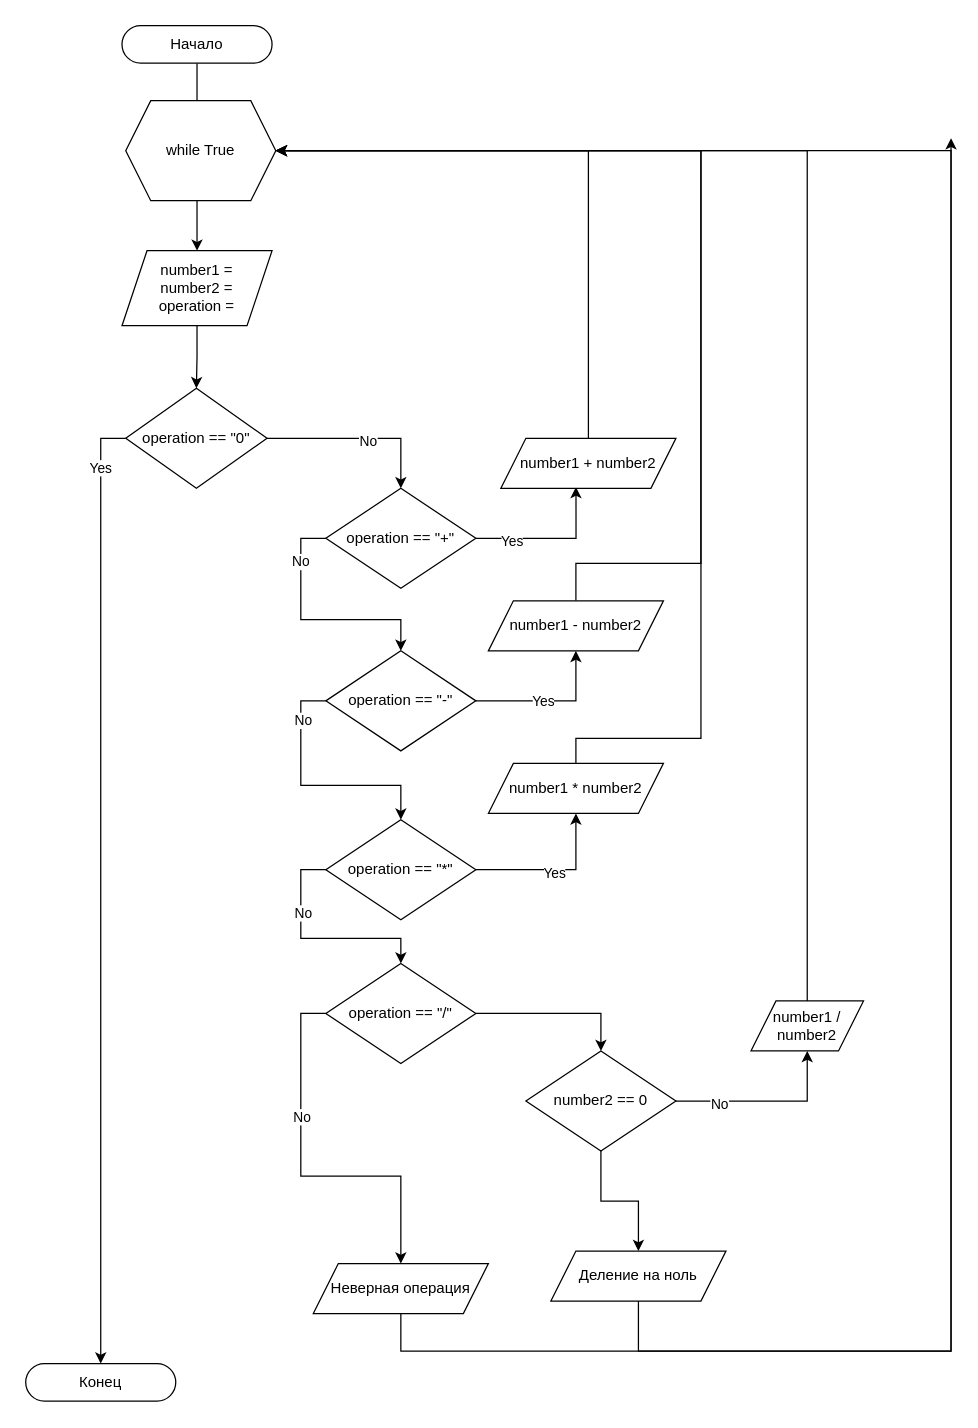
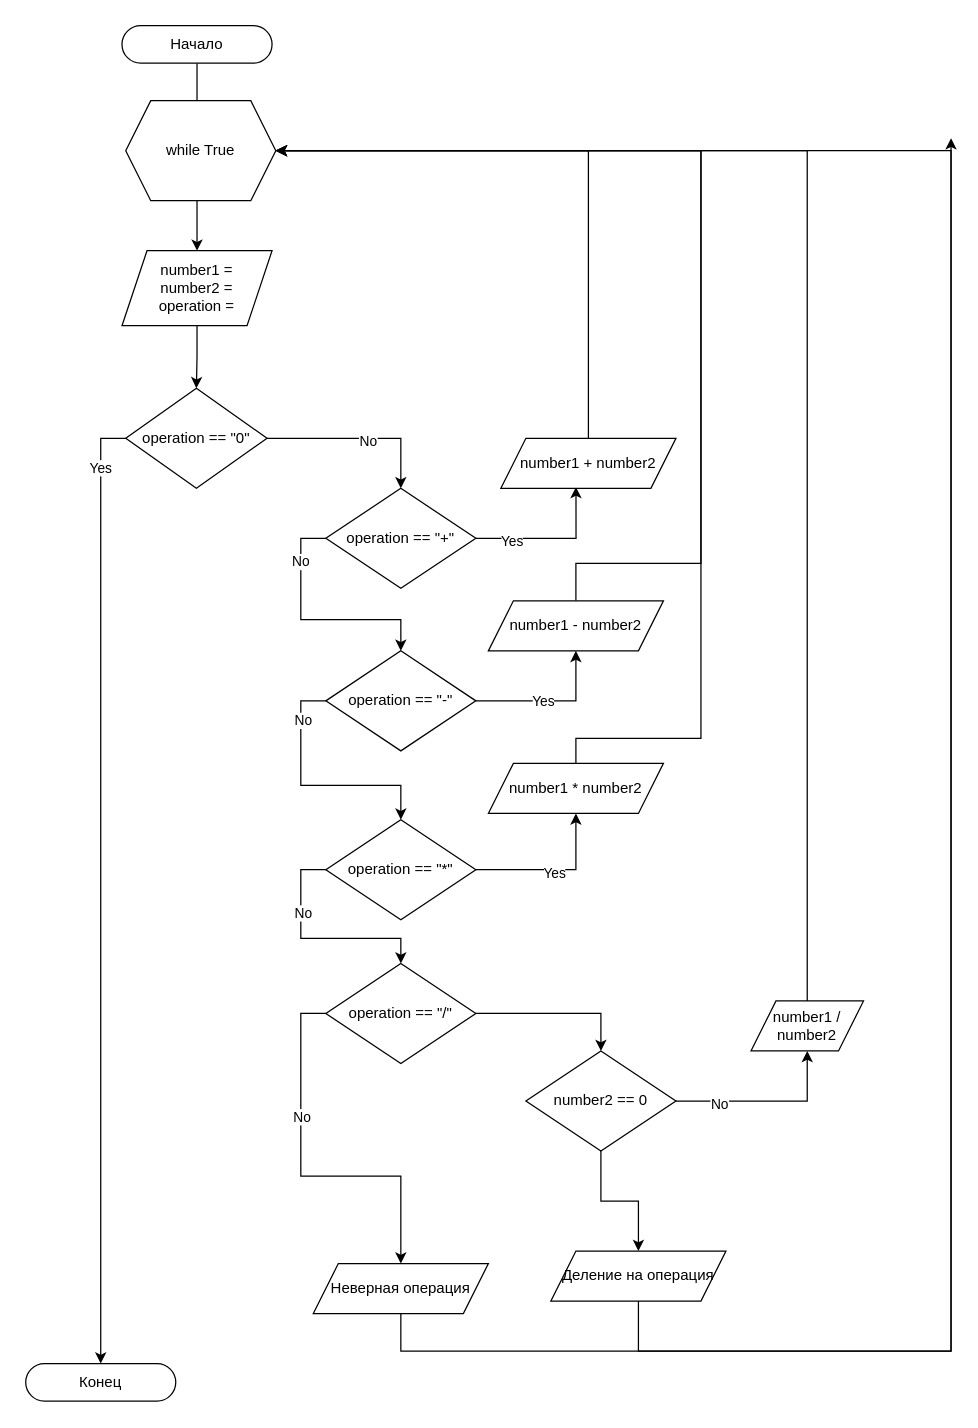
(638, 1276) -> (638, 1276)
